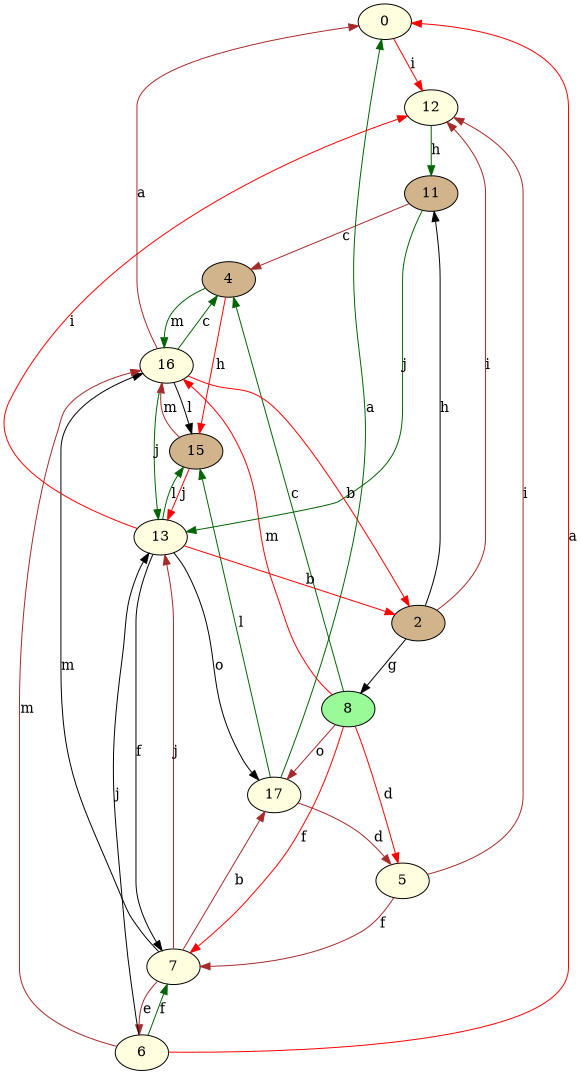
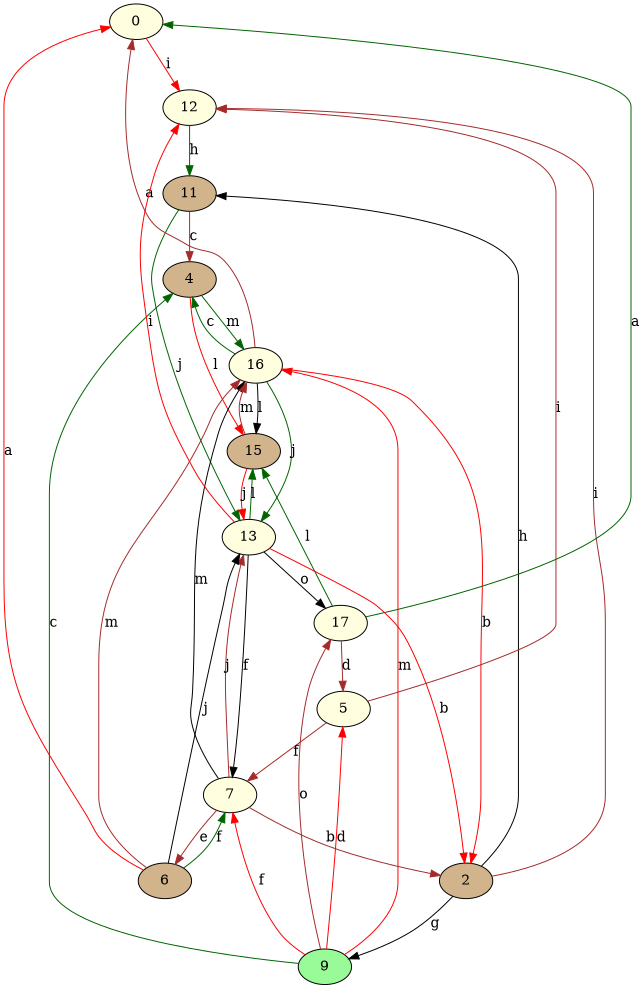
(221, 365) -> (216, 365)
(348, 709) -> (325, 967)
(221, 885) -> (341, 851)
(142, 1053) -> (165, 881)
